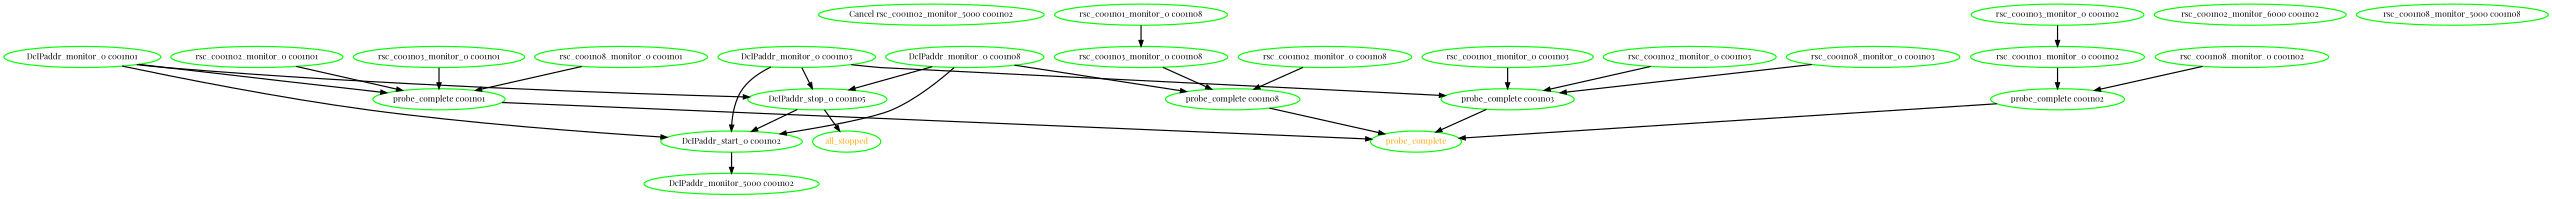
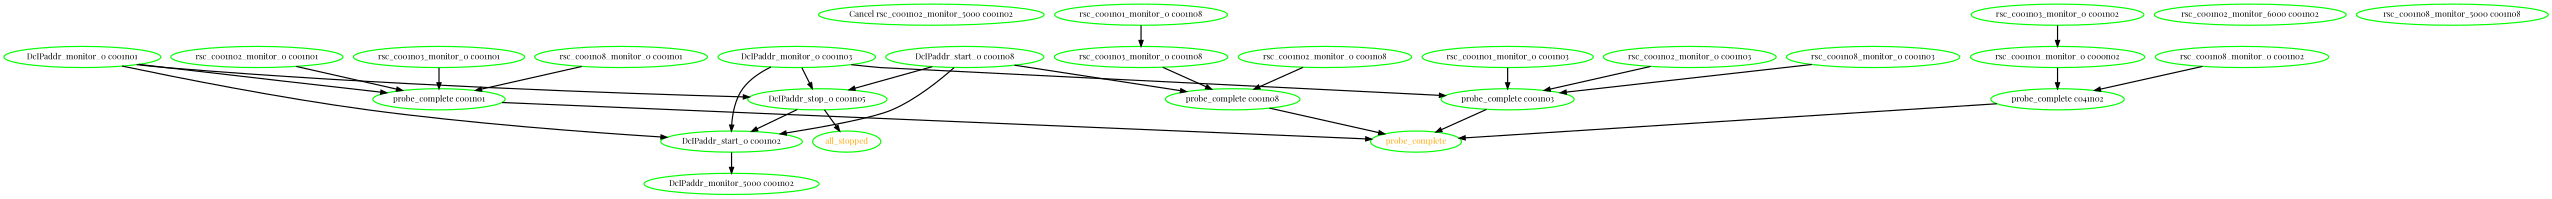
(965, 57) -> (965, 57)
(2058, 57) -> (2058, 57)
(2058, 99) -> (2058, 99)
